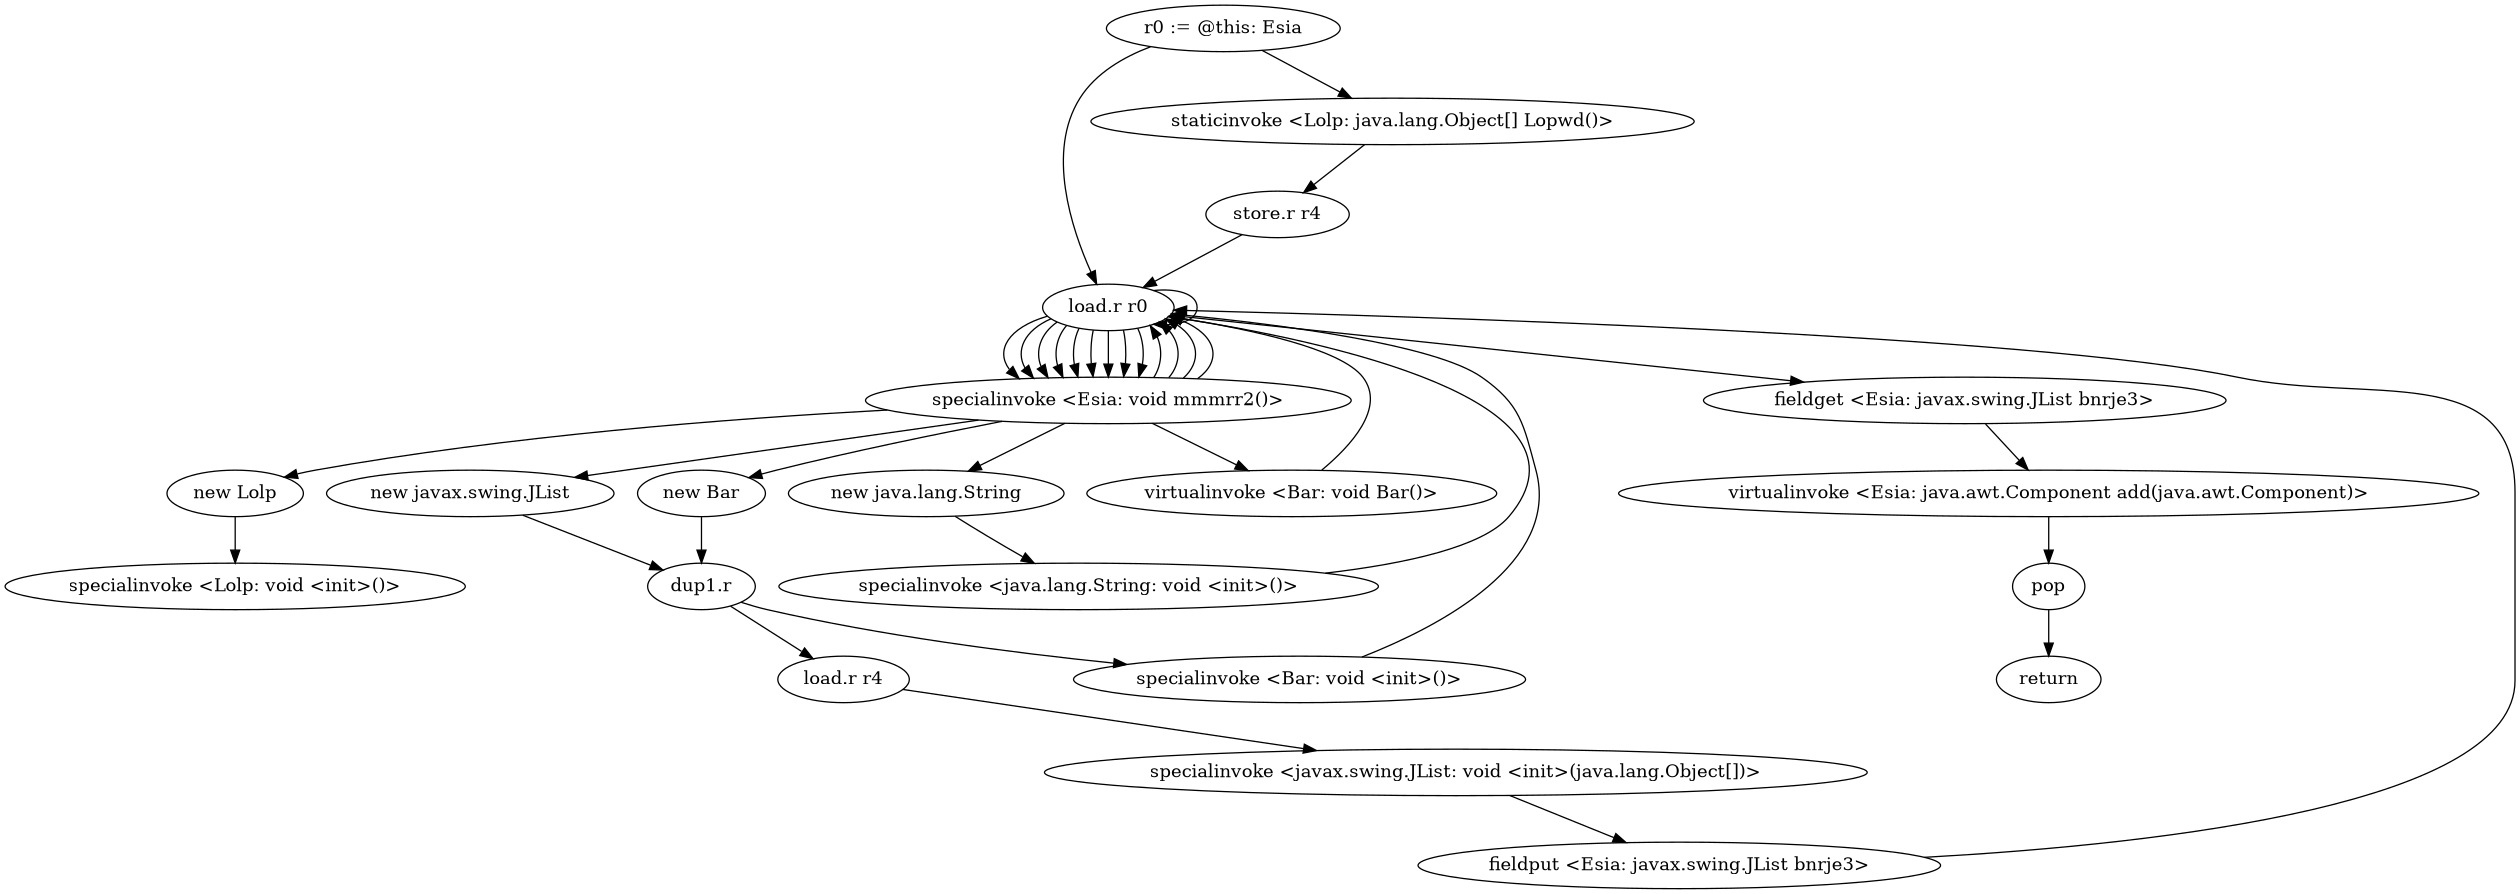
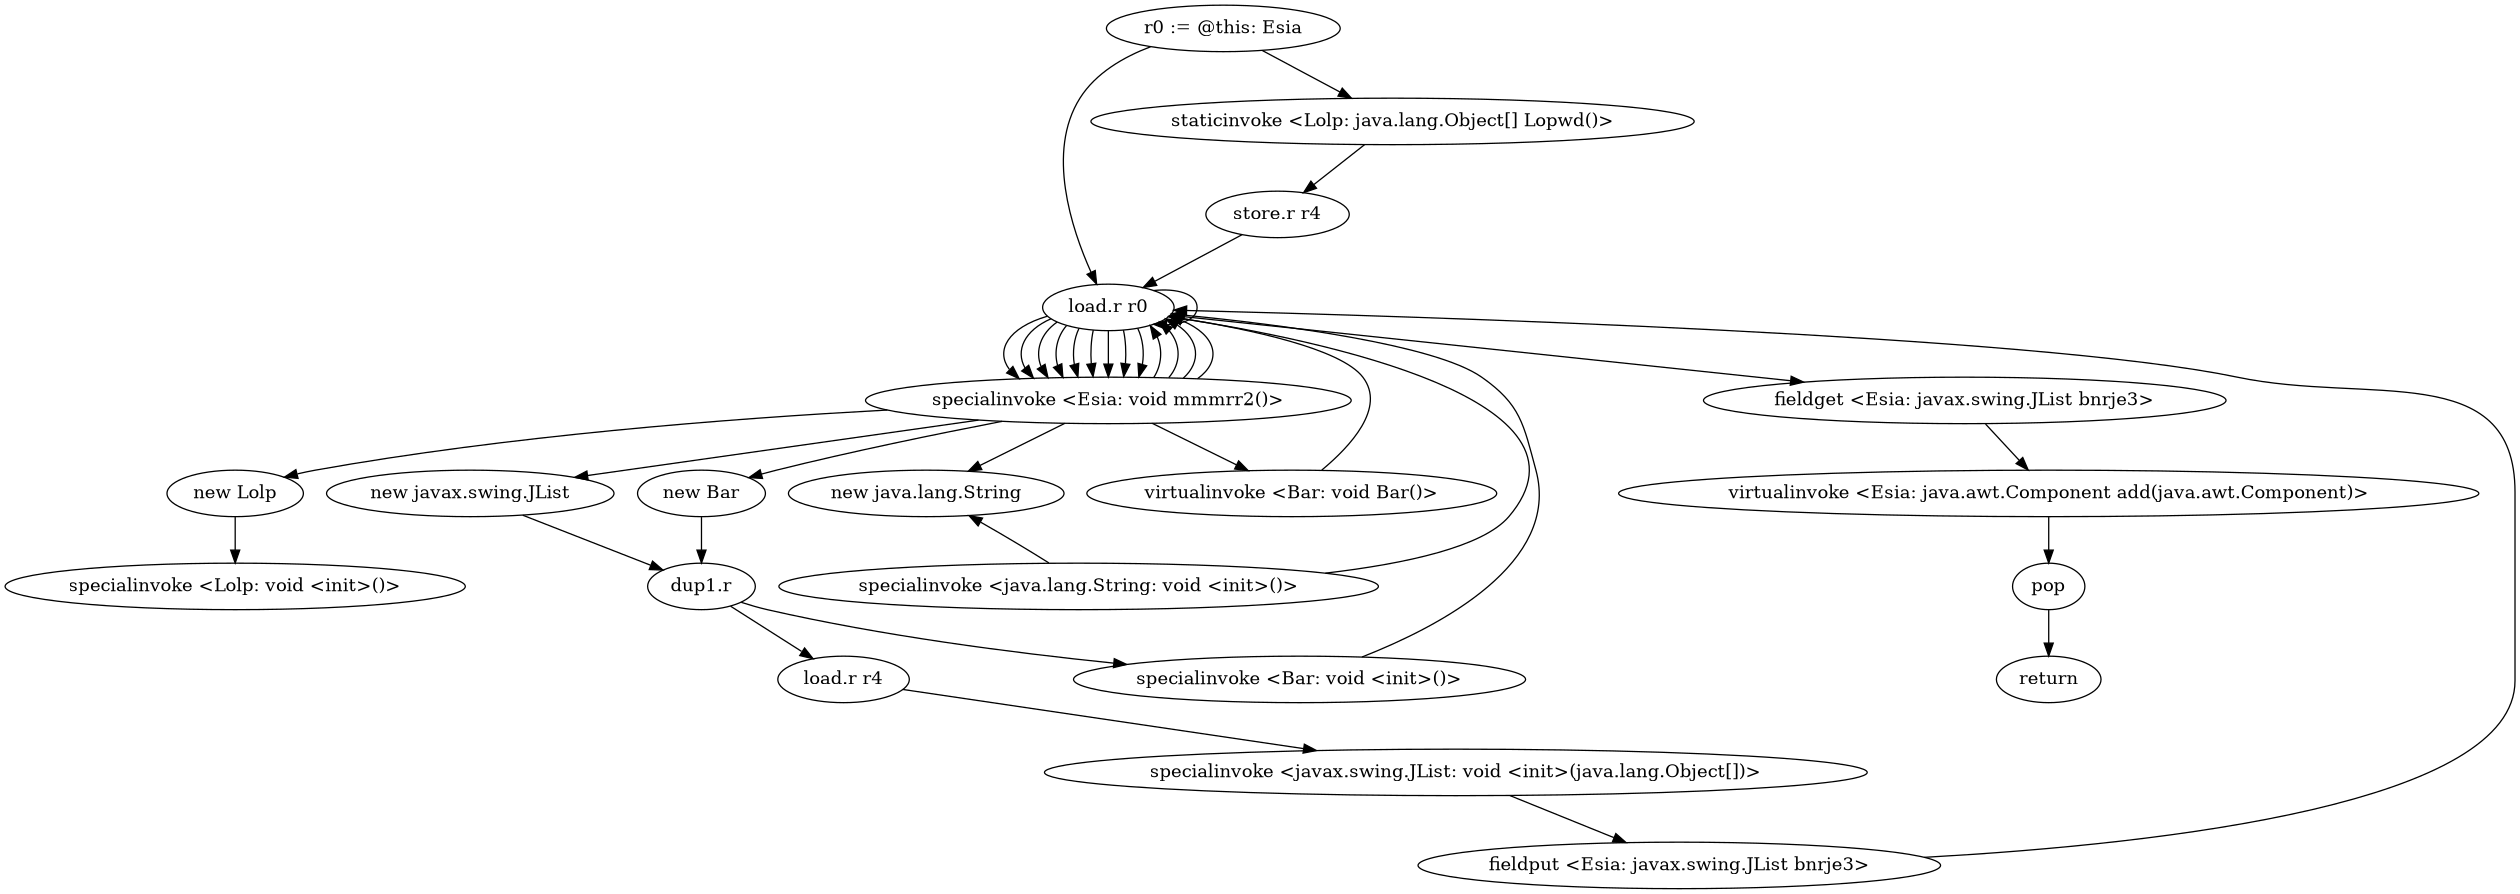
(989, 537) -> (1015, 542)
